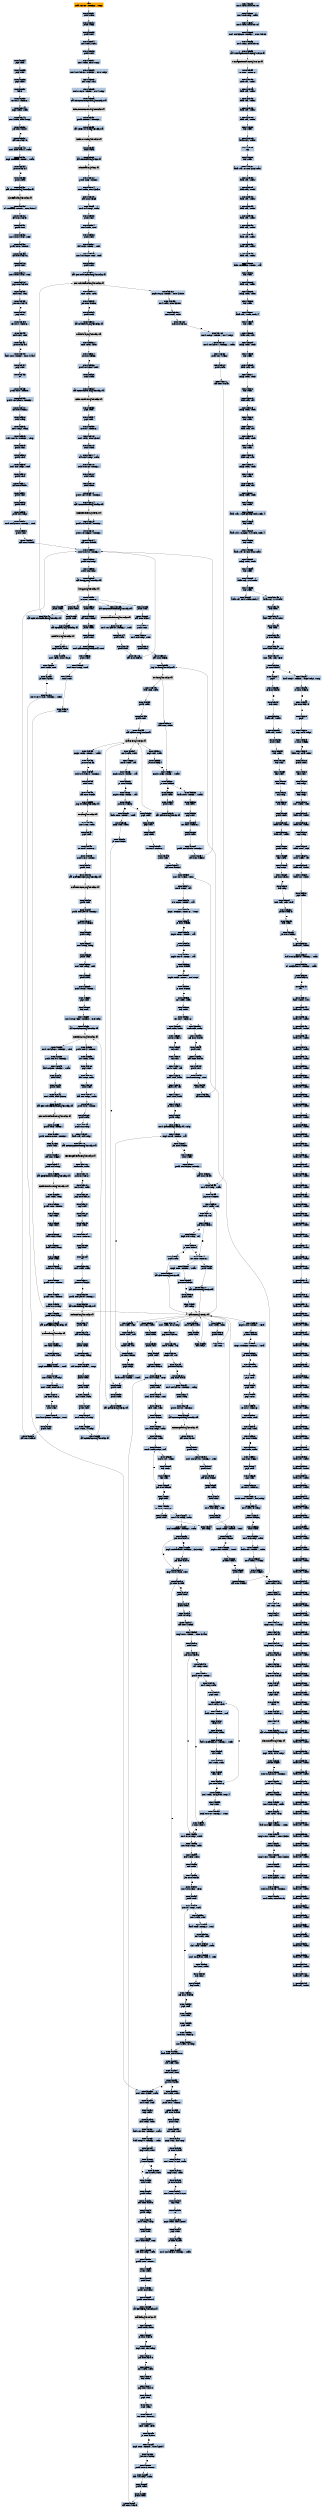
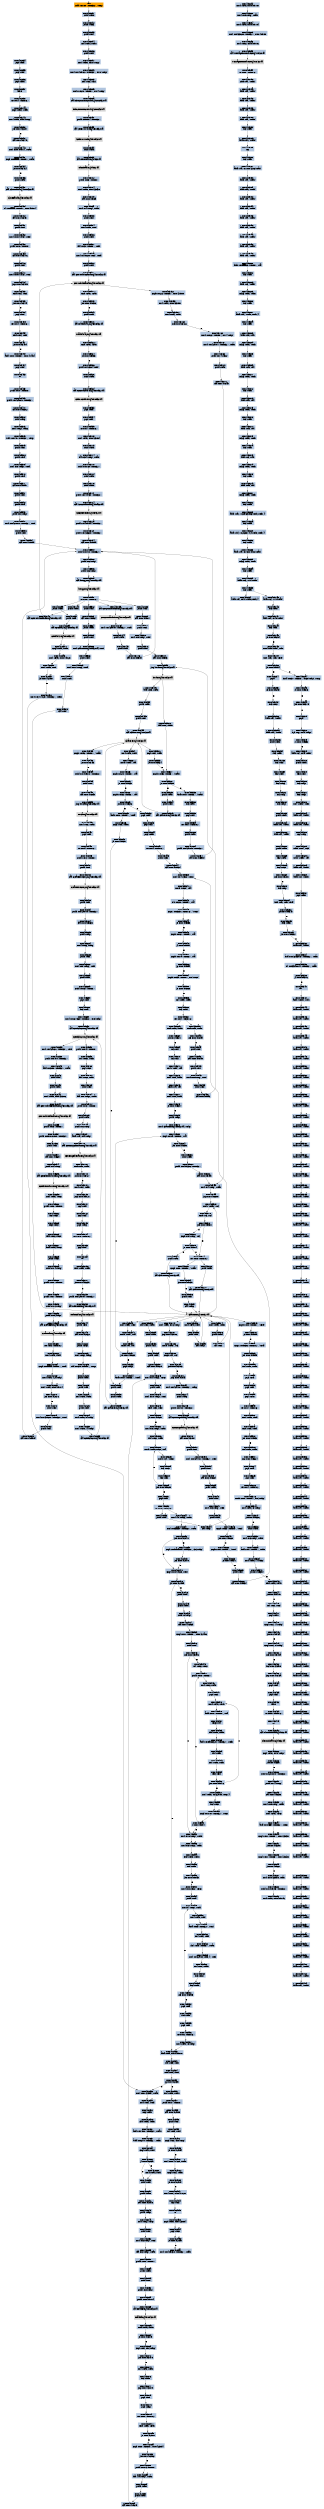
(301, 1866) -> none
